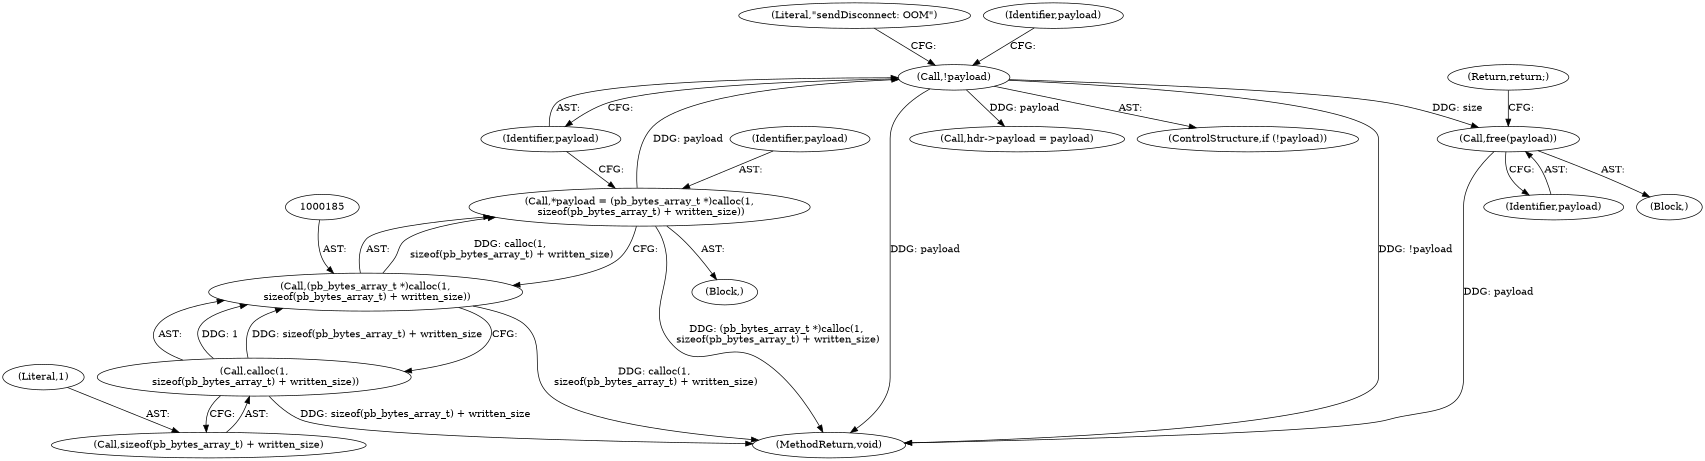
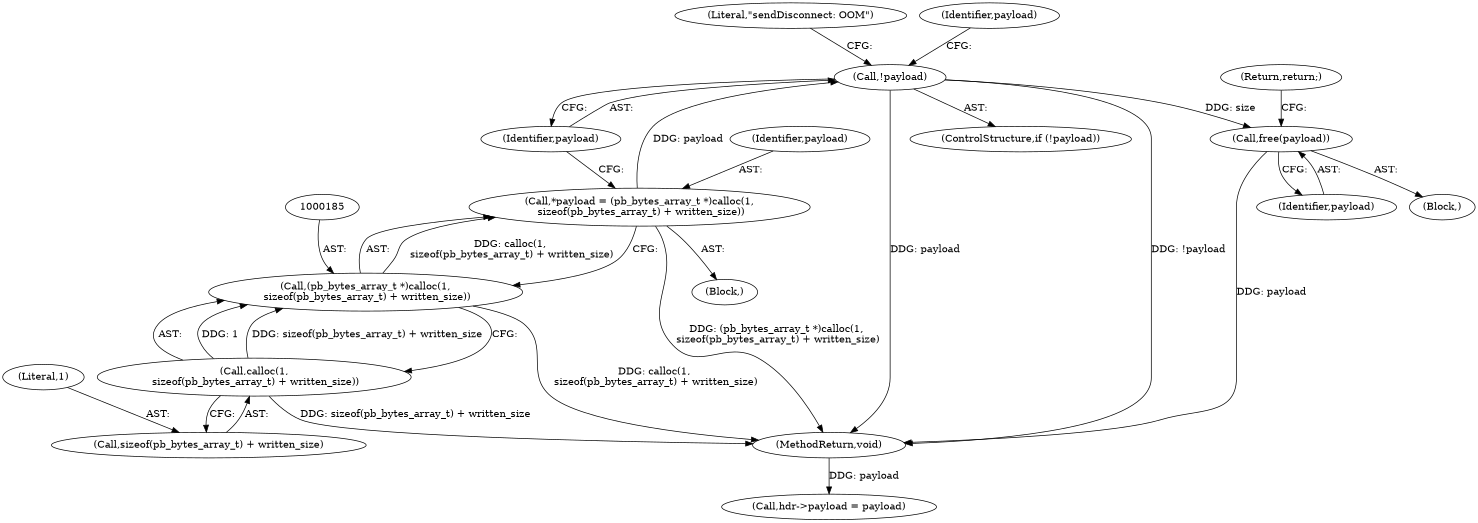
(983, 106) -> (829, 472)
